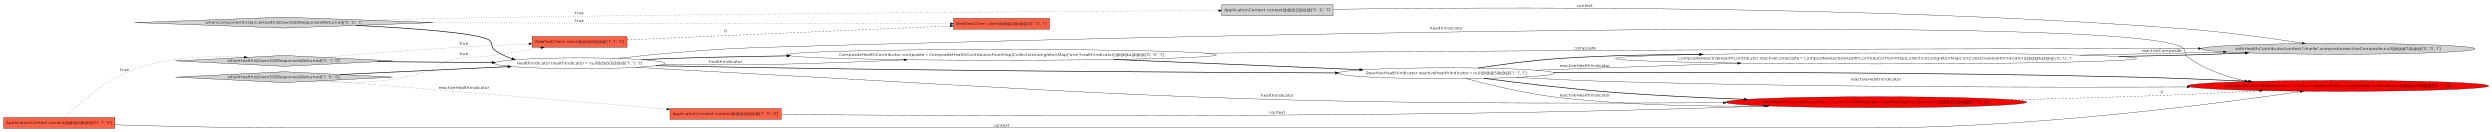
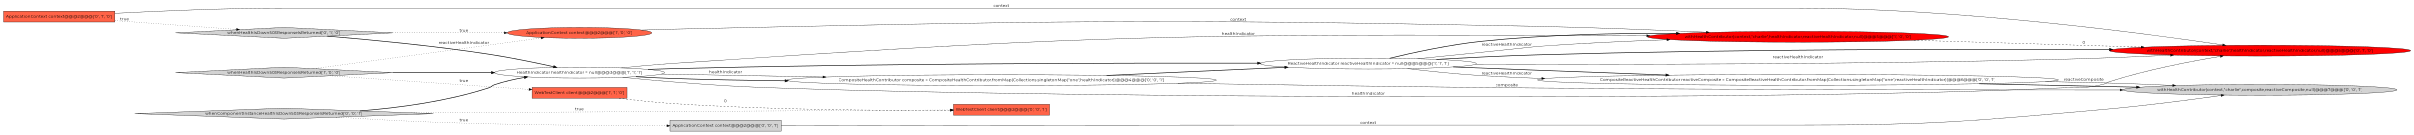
(426, 49) -> (448, 33)
(726, 114) -> (580, 33)
